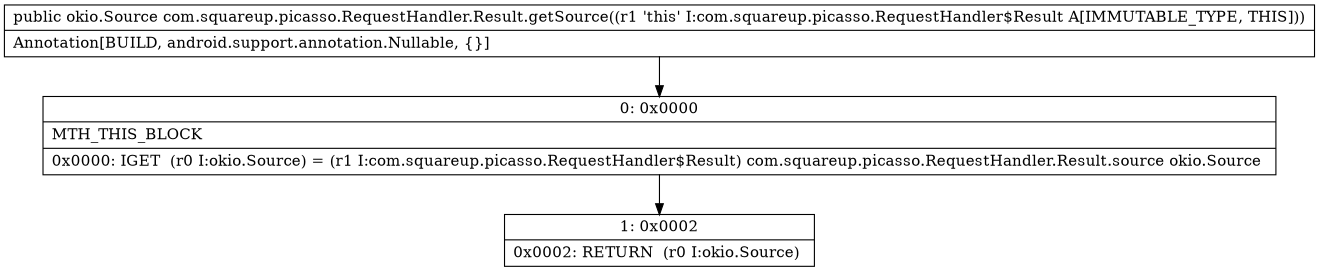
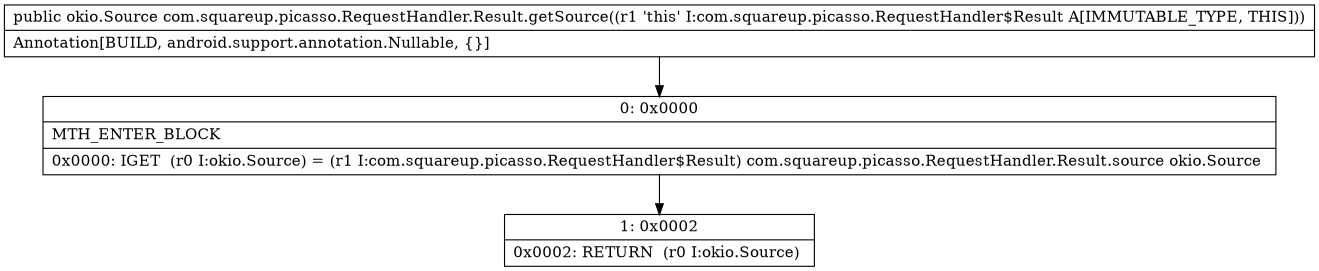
(127, 135) -> (137, 135)
